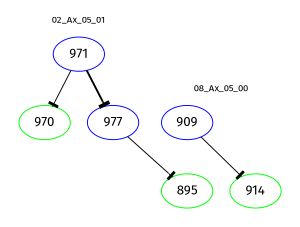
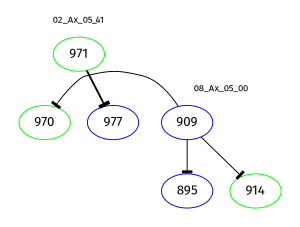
(79, 20) -> (79, 20)
(79, 54) -> (79, 54)
(63, 86) -> (119, 72)
(147, 154) -> (187, 154)
(187, 191) -> (187, 191)
